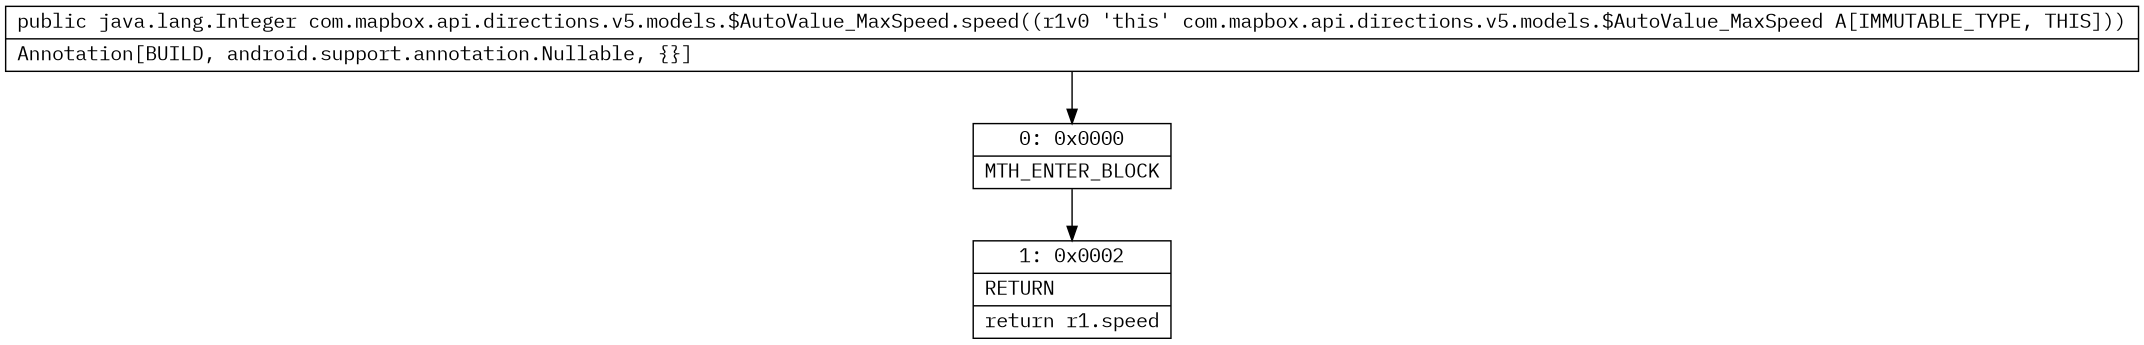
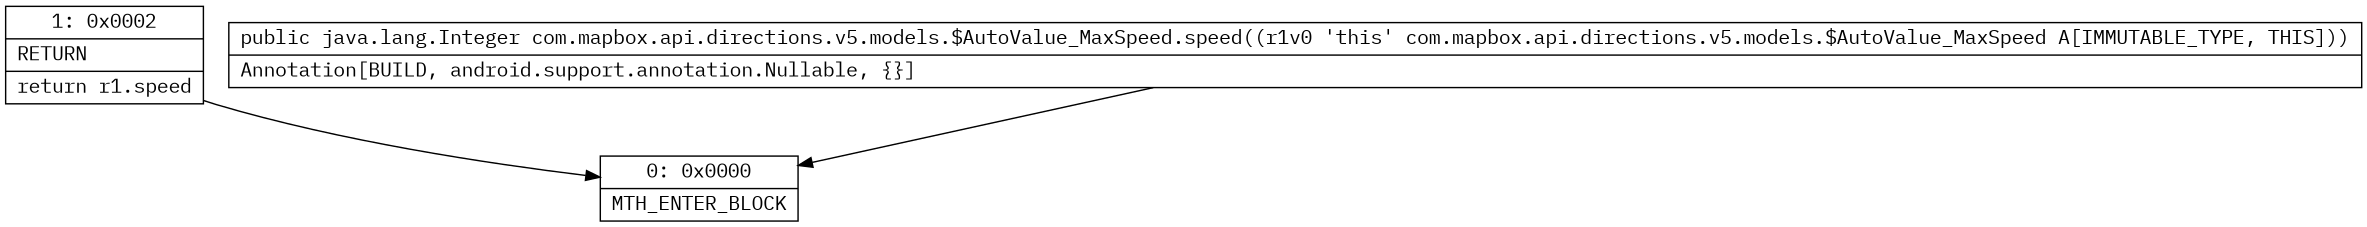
(1072, 208) -> (393, 146)
